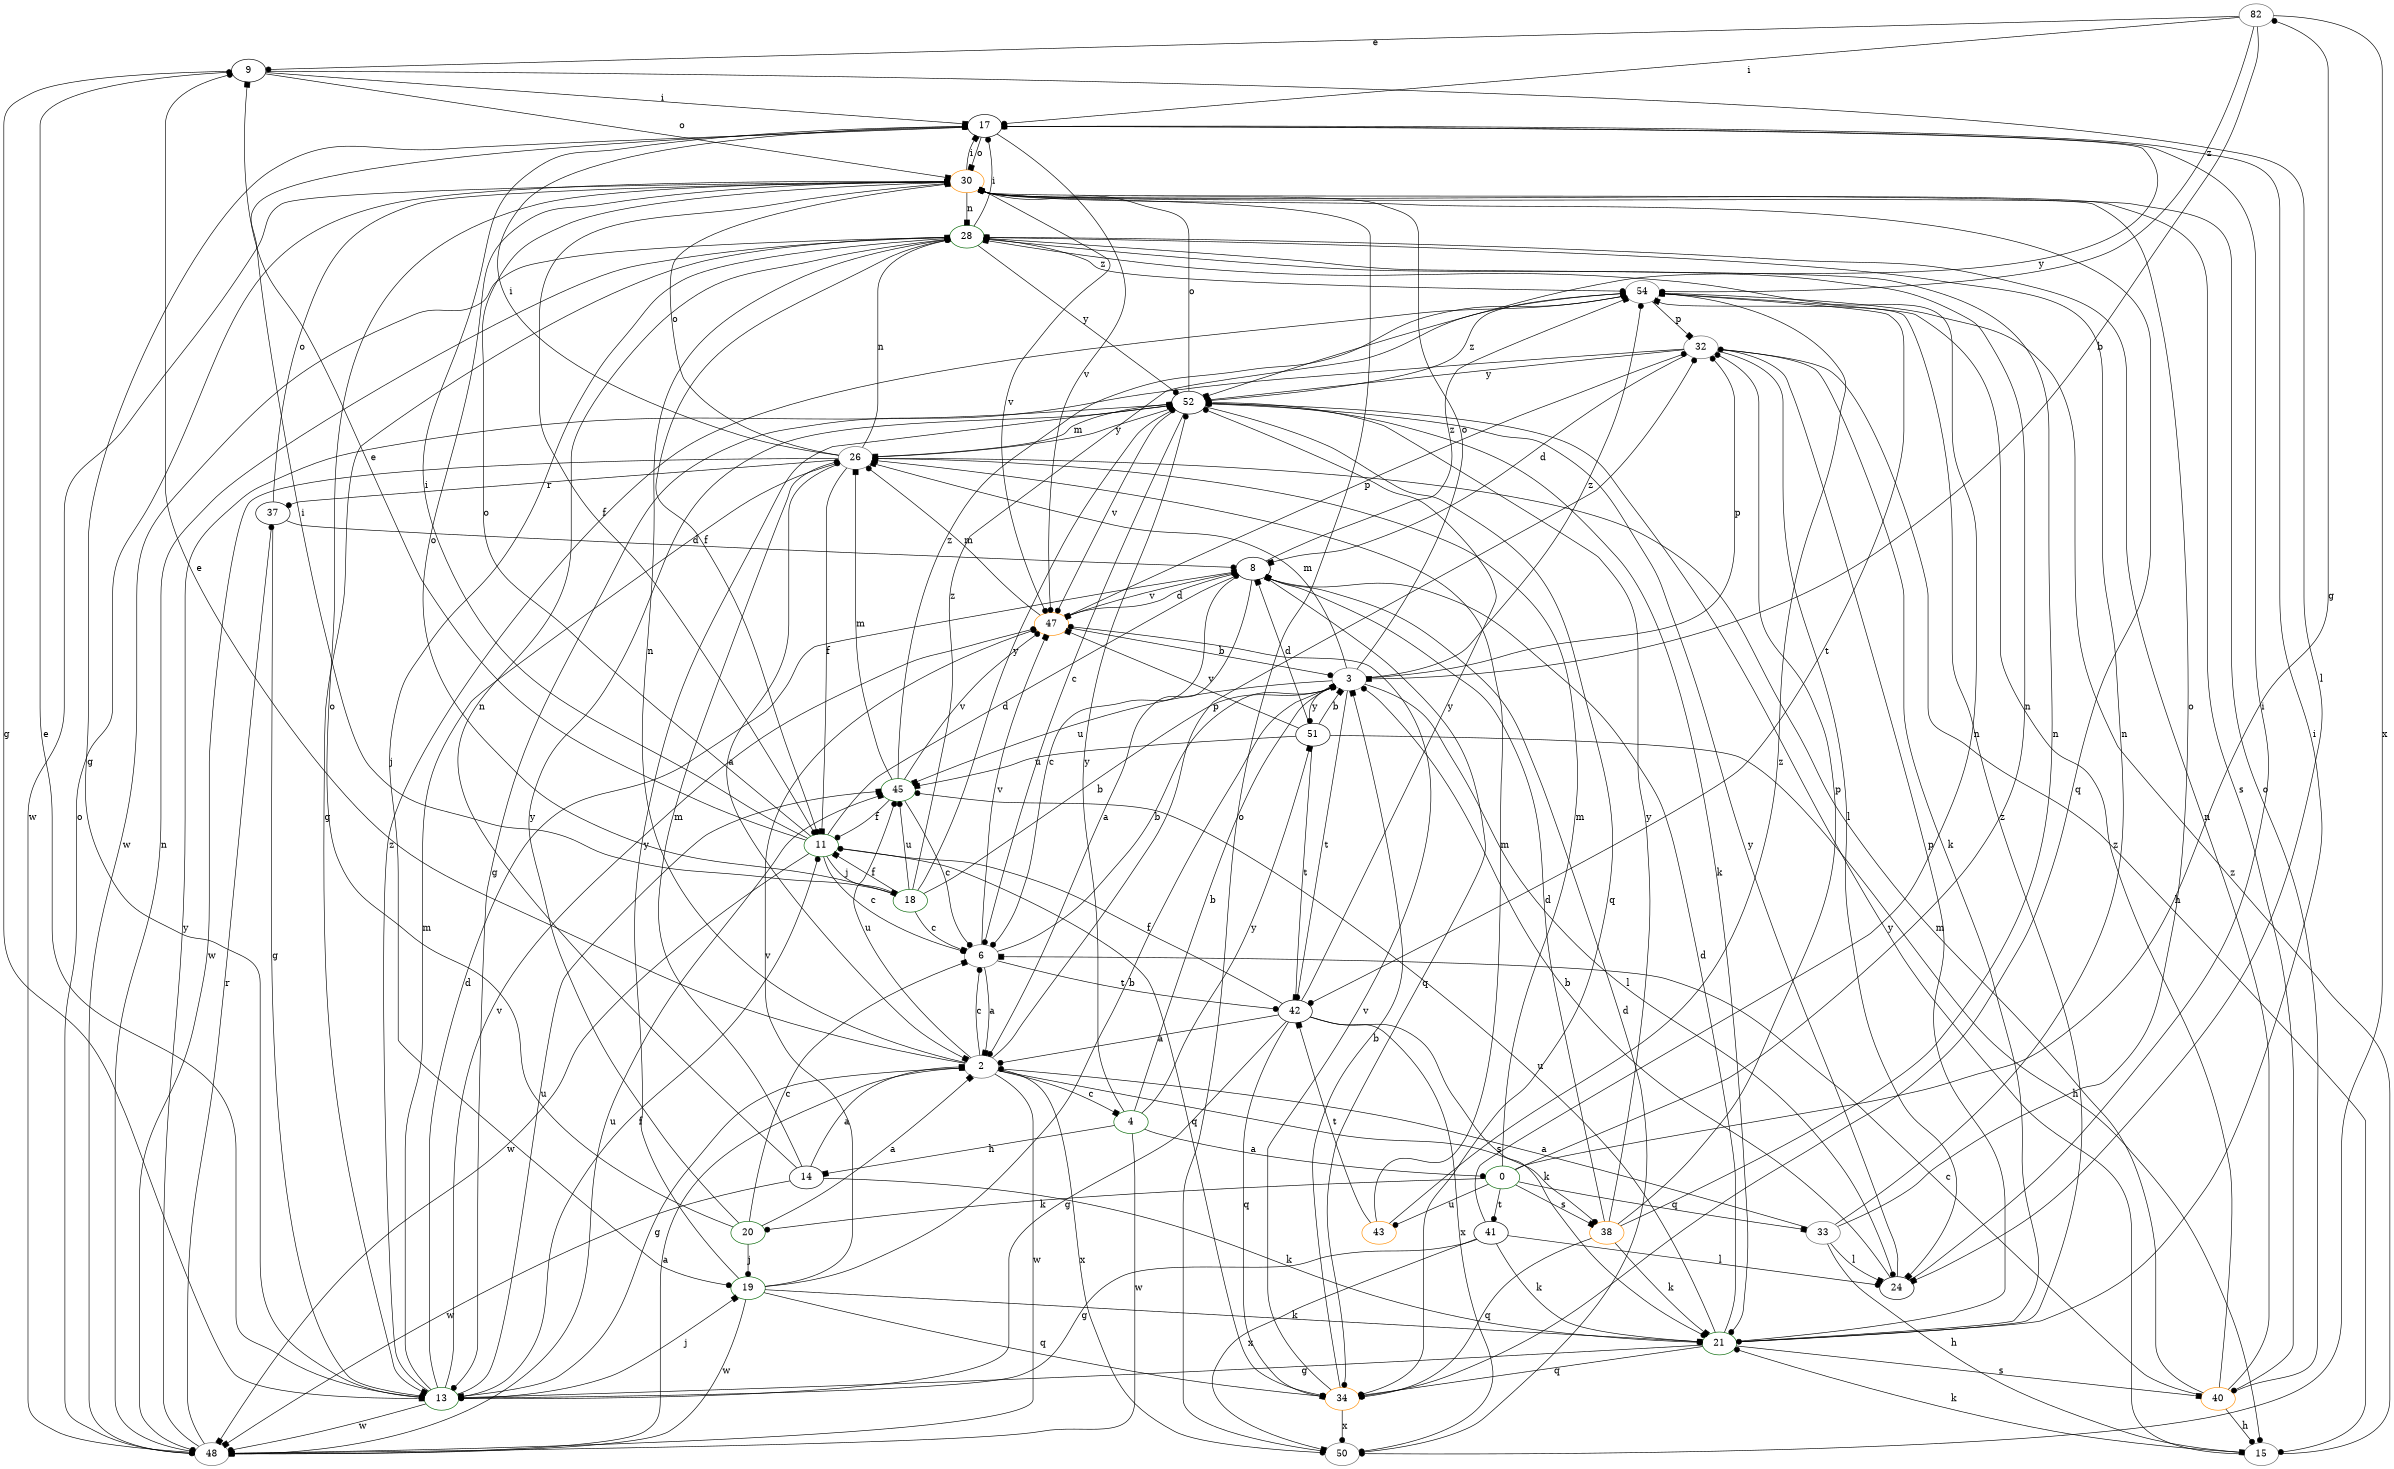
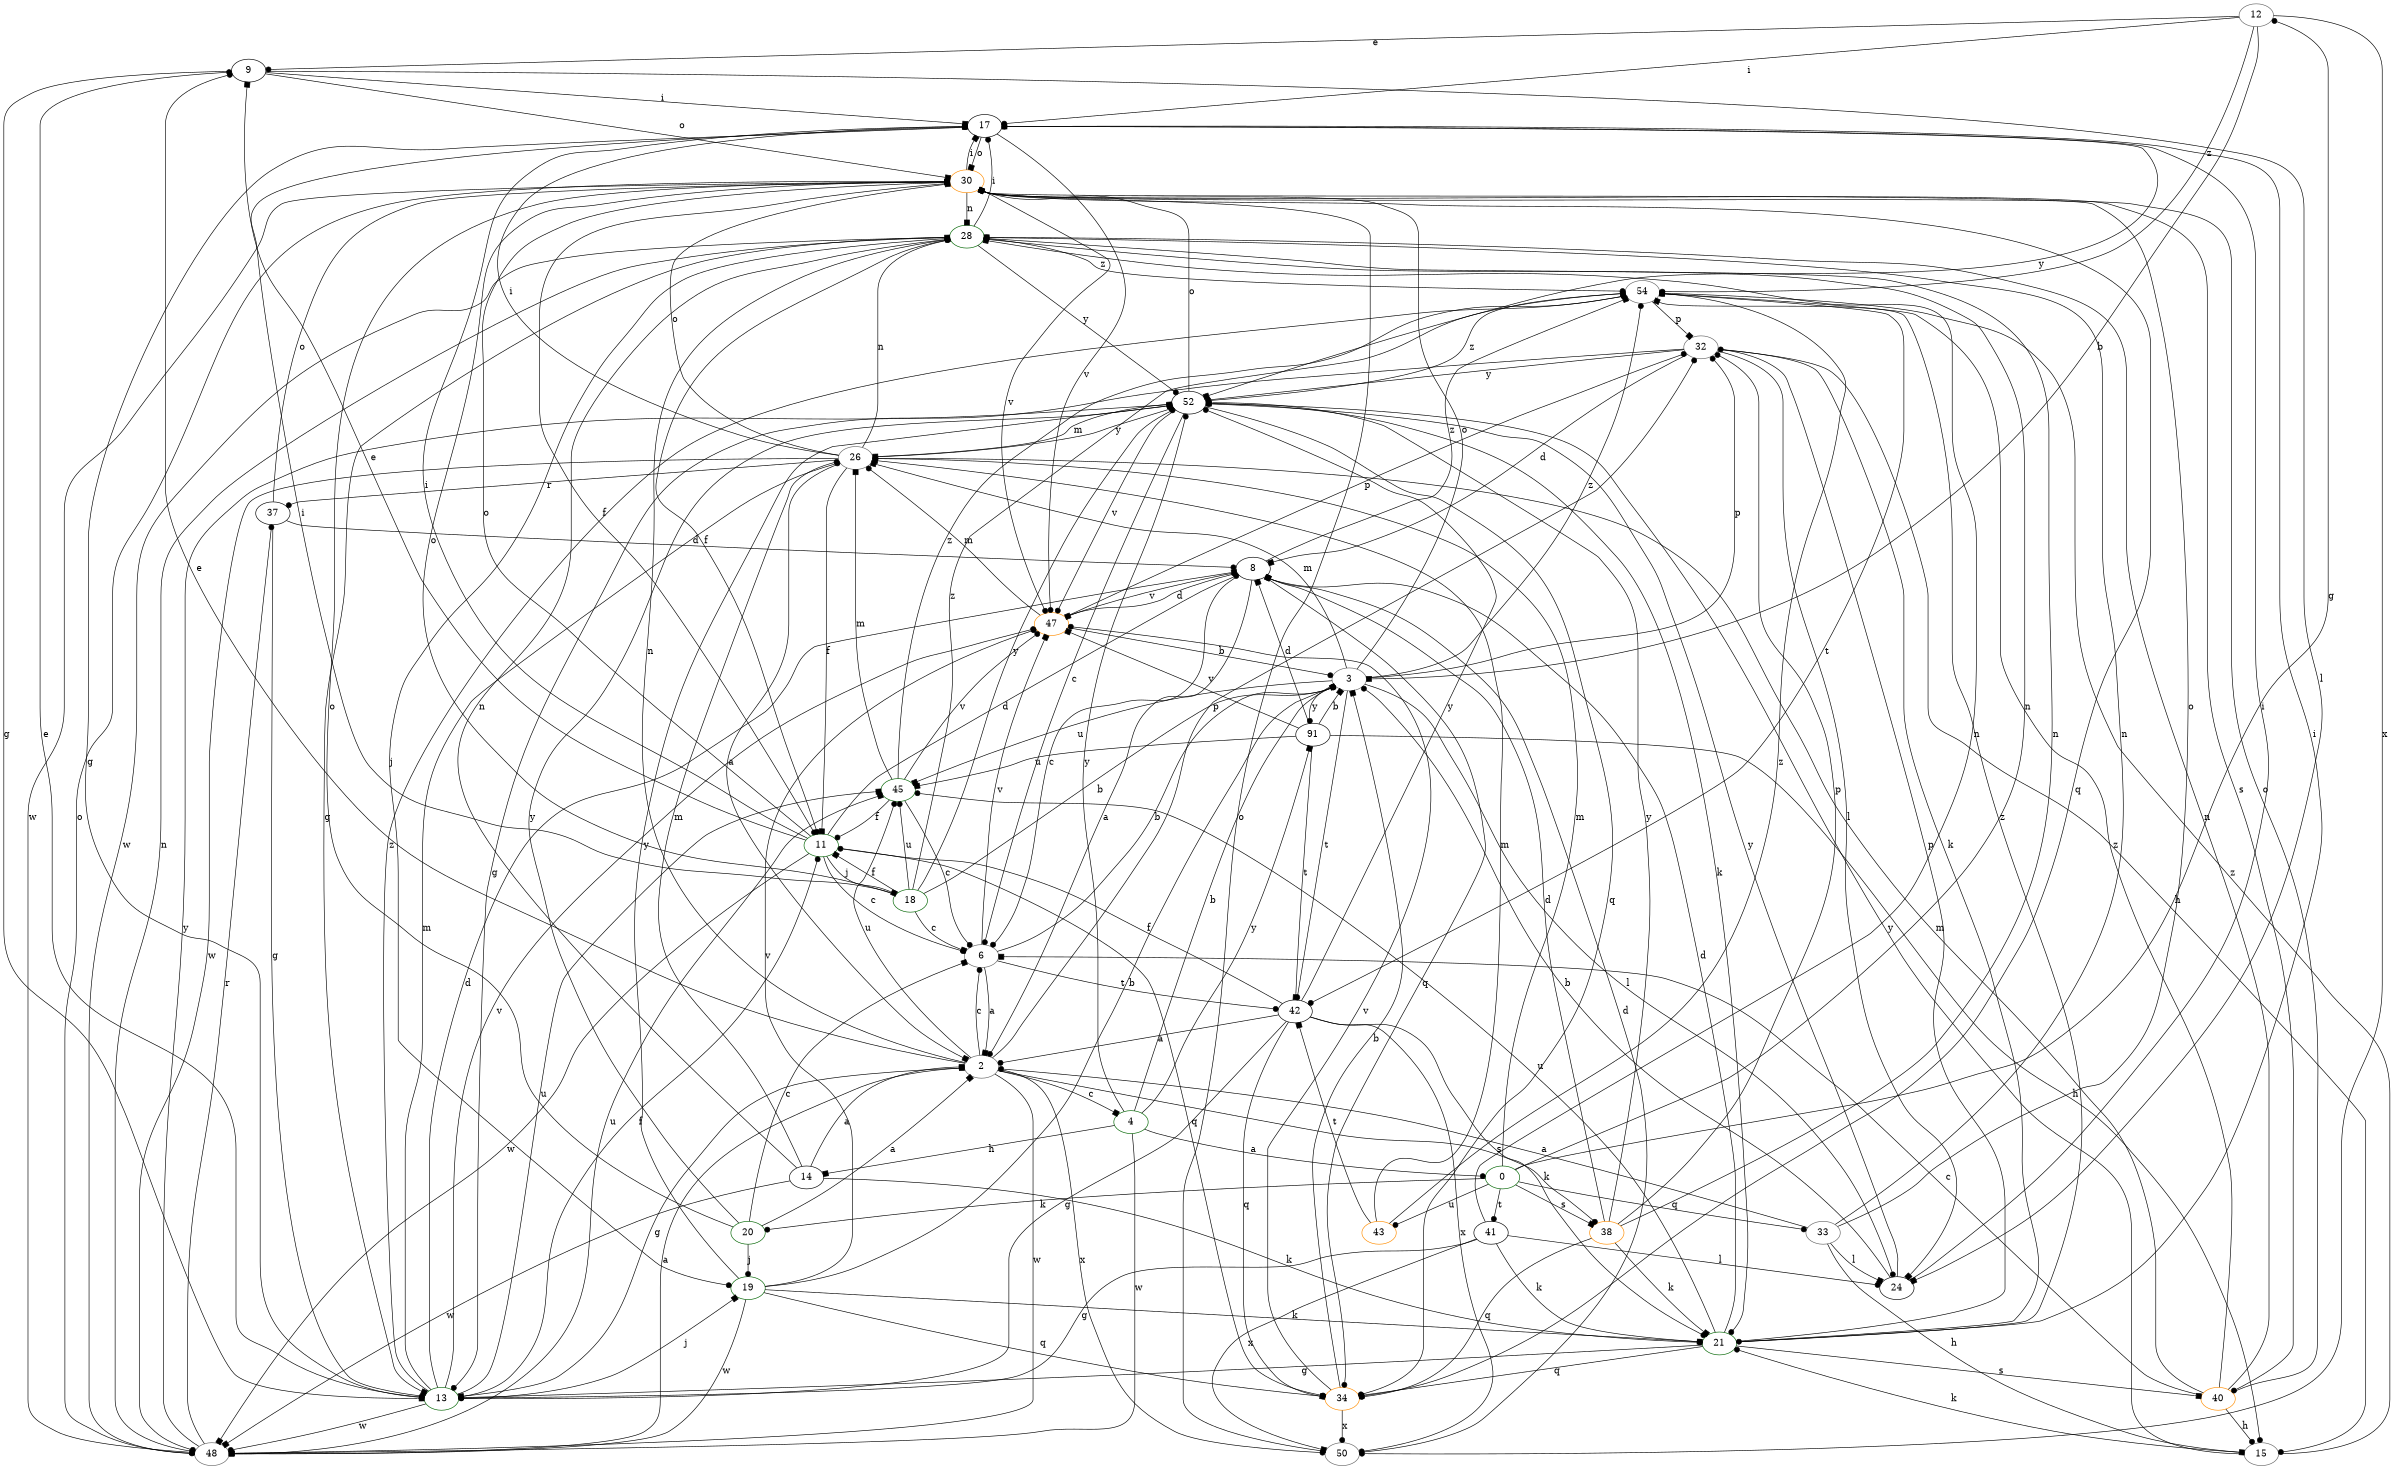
(2256, 15) -> (2256, 15)
(1313, 735) -> (1313, 735)
(1674, 1210) -> (1674, 1210)
